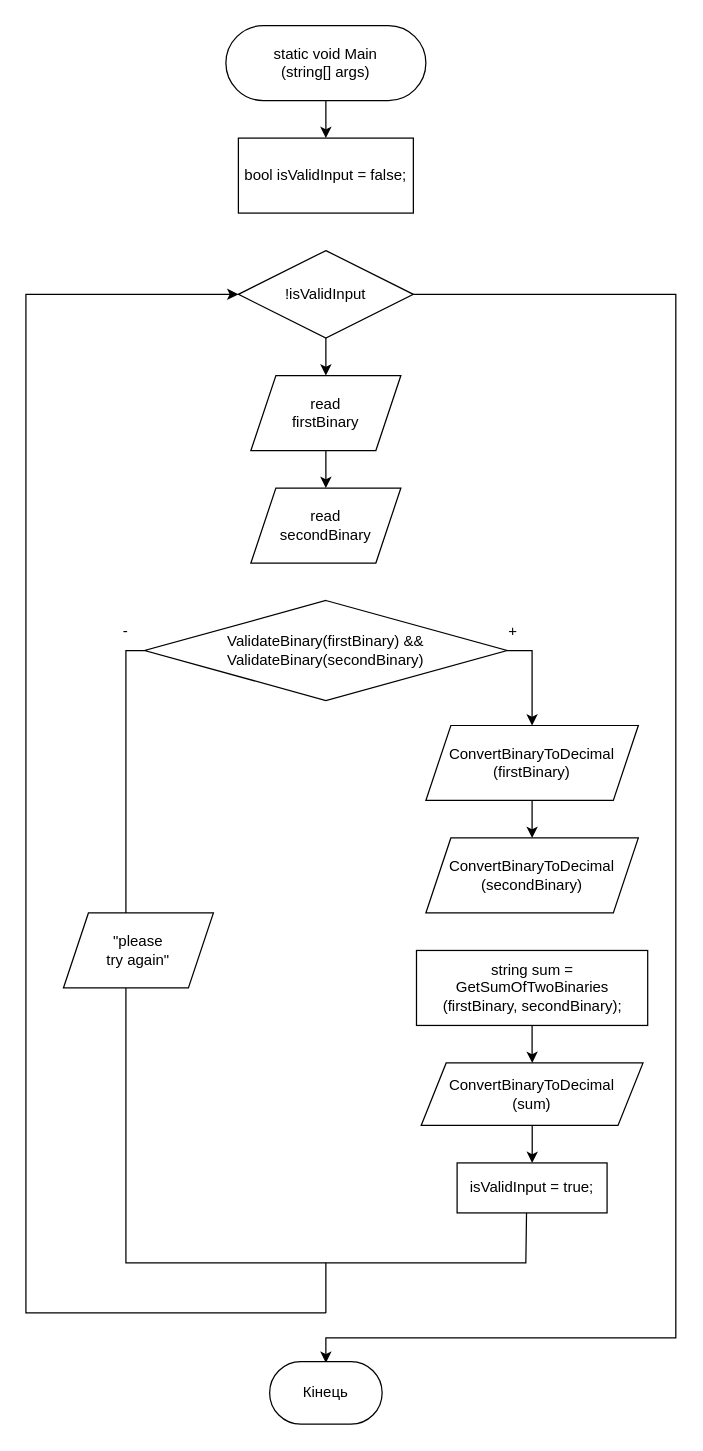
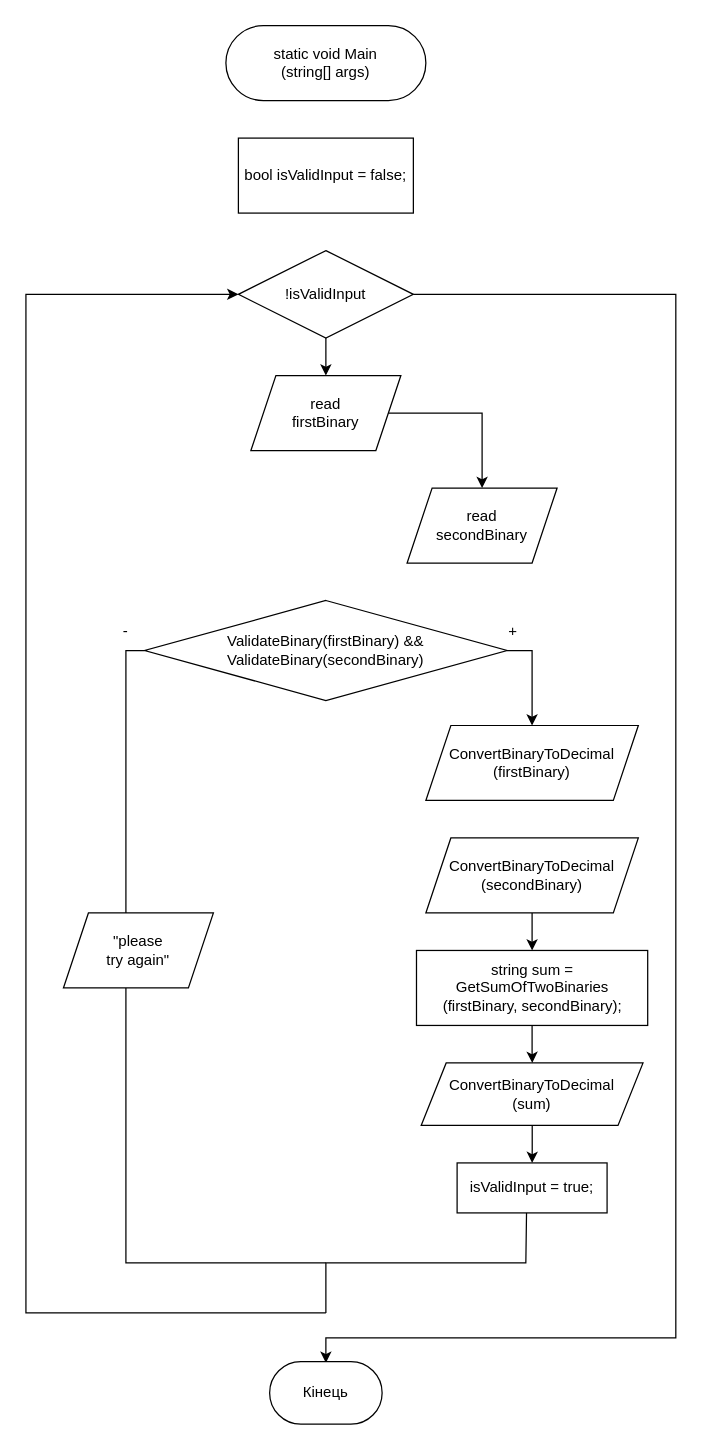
(326, 124) -> none
(326, 526) -> (482, 526)
(532, 824) -> none
none -> (532, 936)
